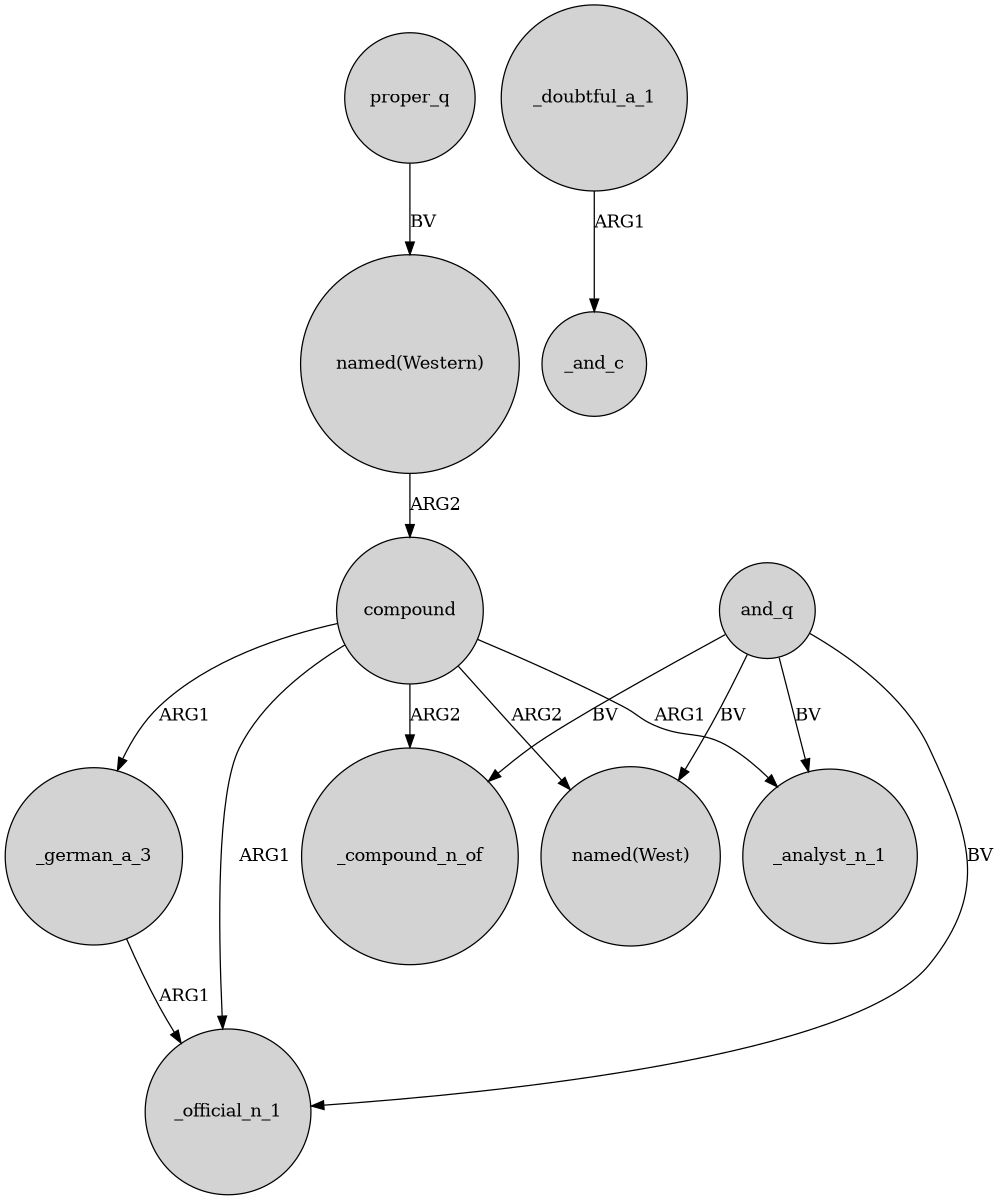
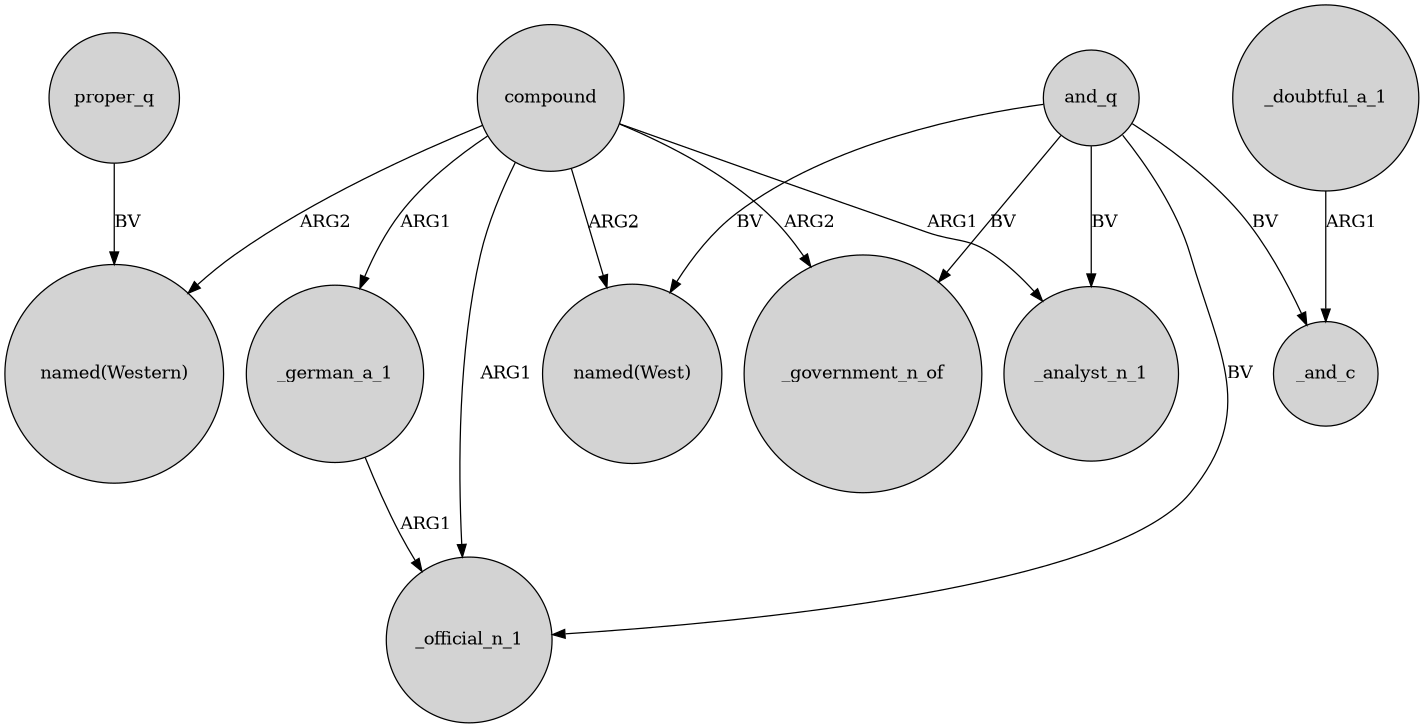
none -> (1232, 205)
(410, 499) -> (334, 195)
(94, 856) -> (335, 374)
(410, 856) -> (863, 374)
